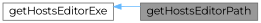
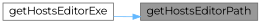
(131, 7) -> (123, 17)
